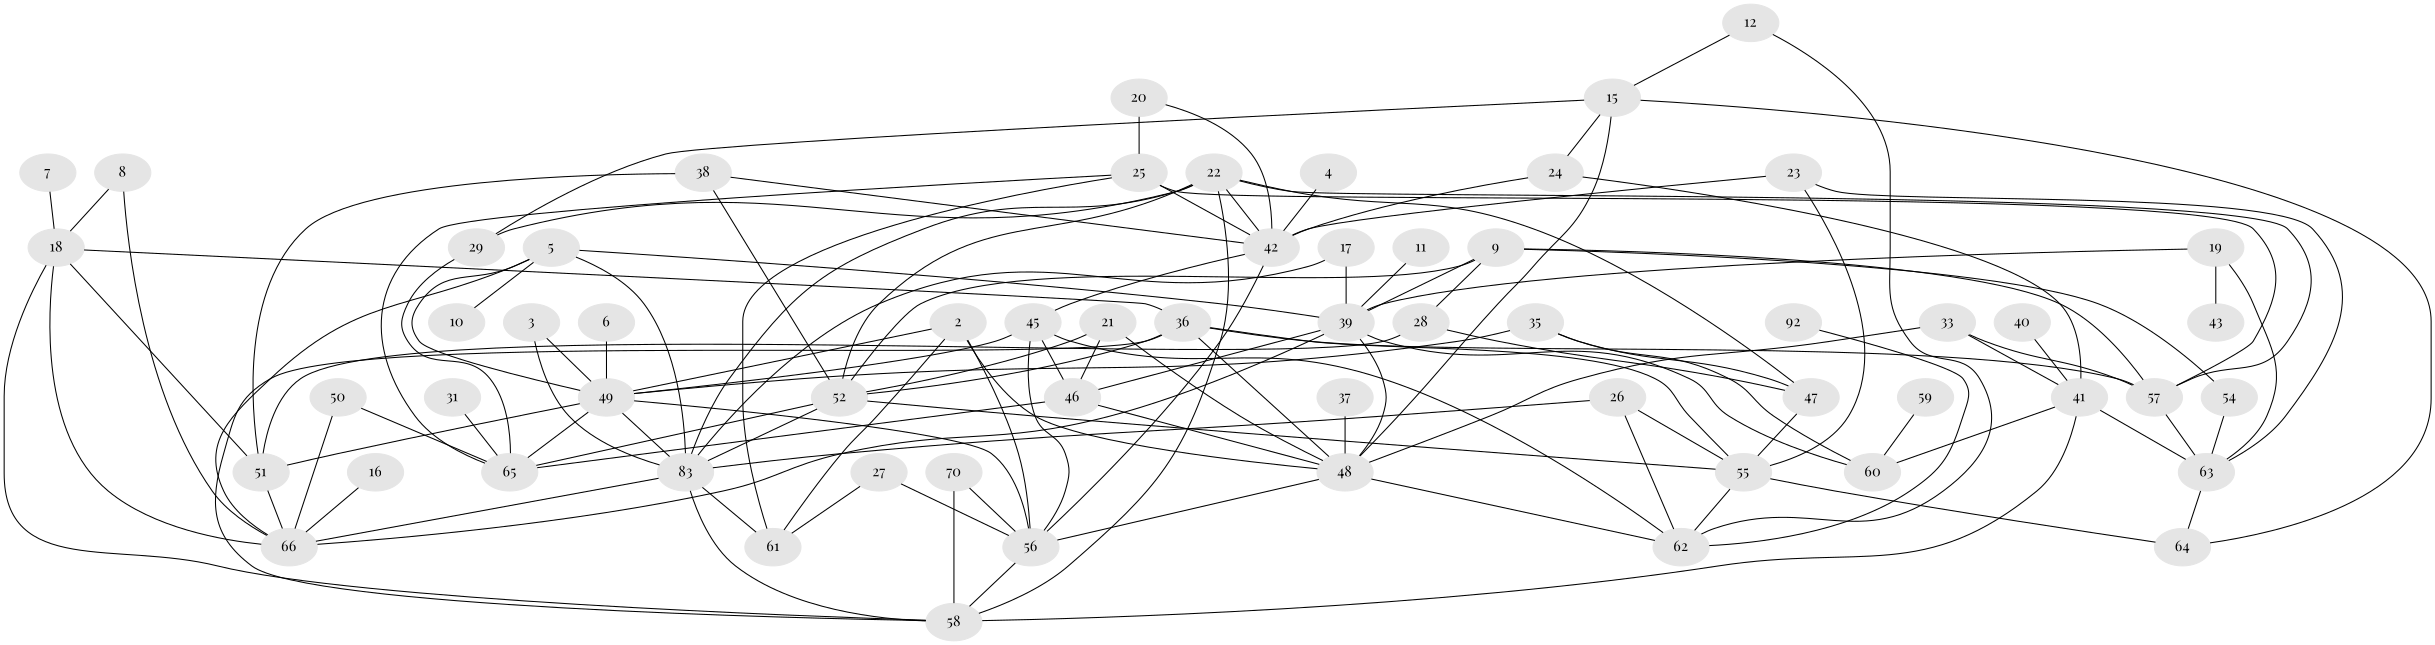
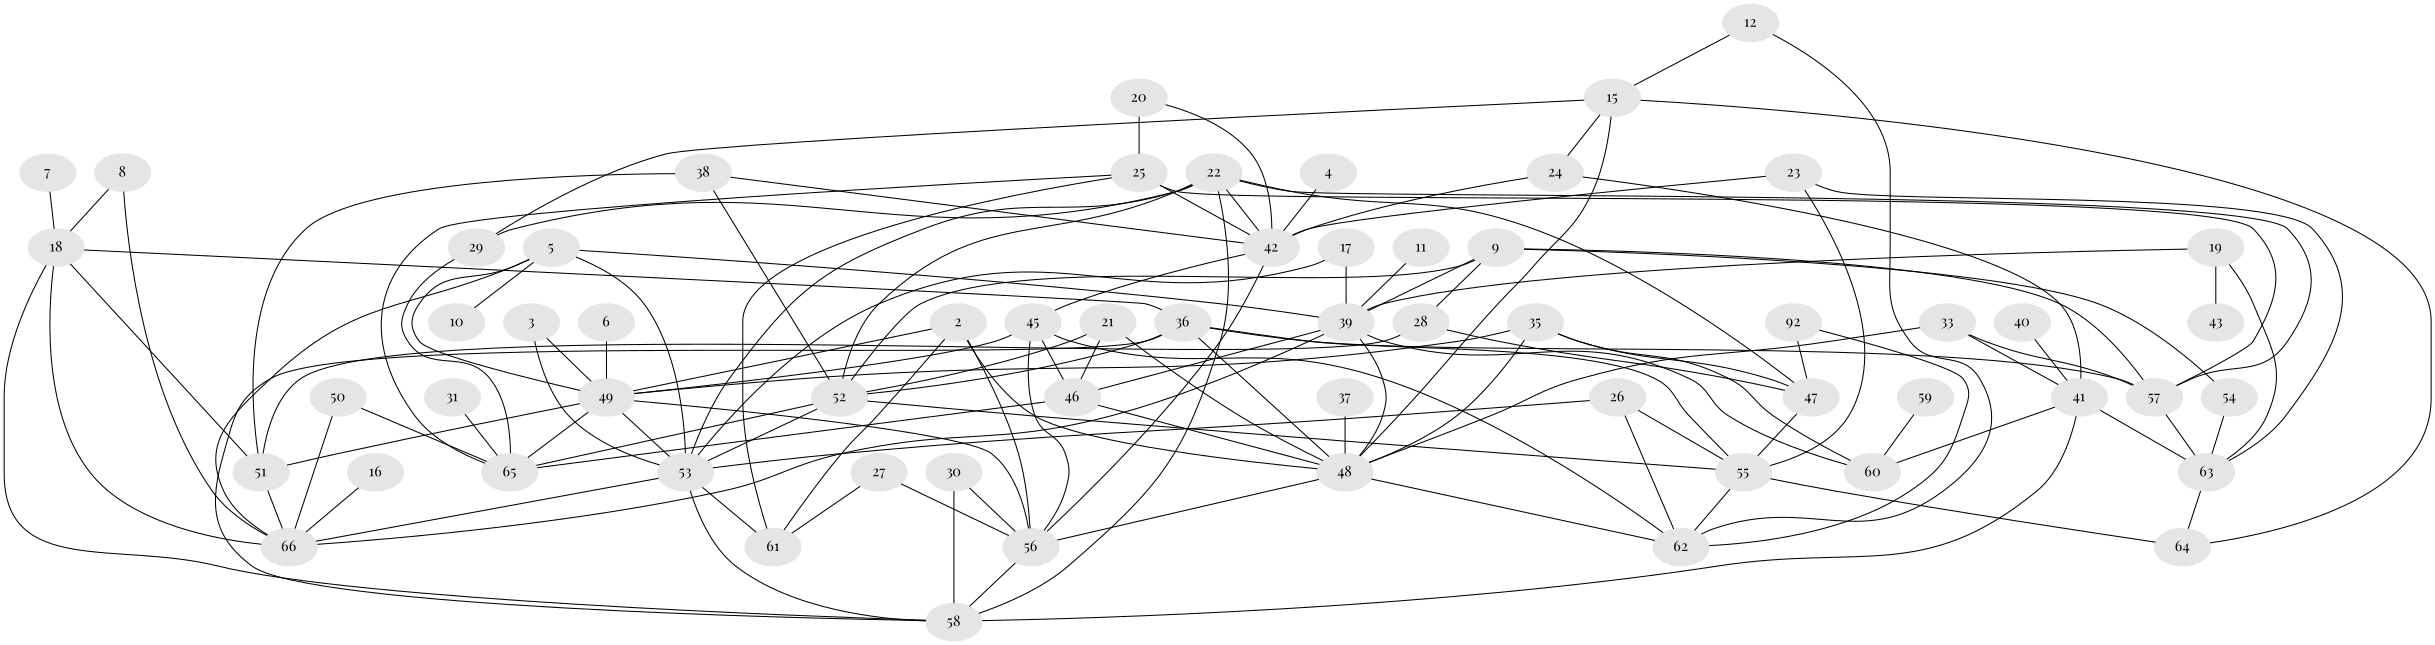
none -> (1802, 360)
none -> (1454, 418)
(686, 472) -> (686, 472)
(954, 472) -> (954, 472)
